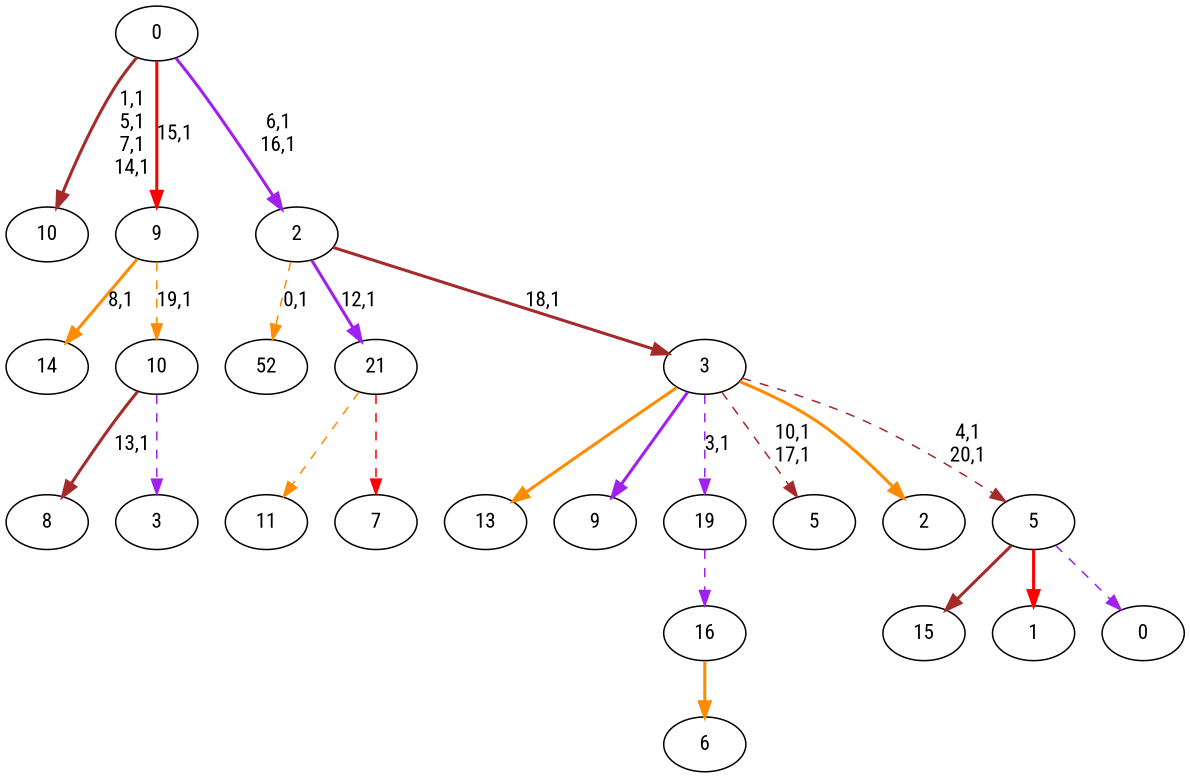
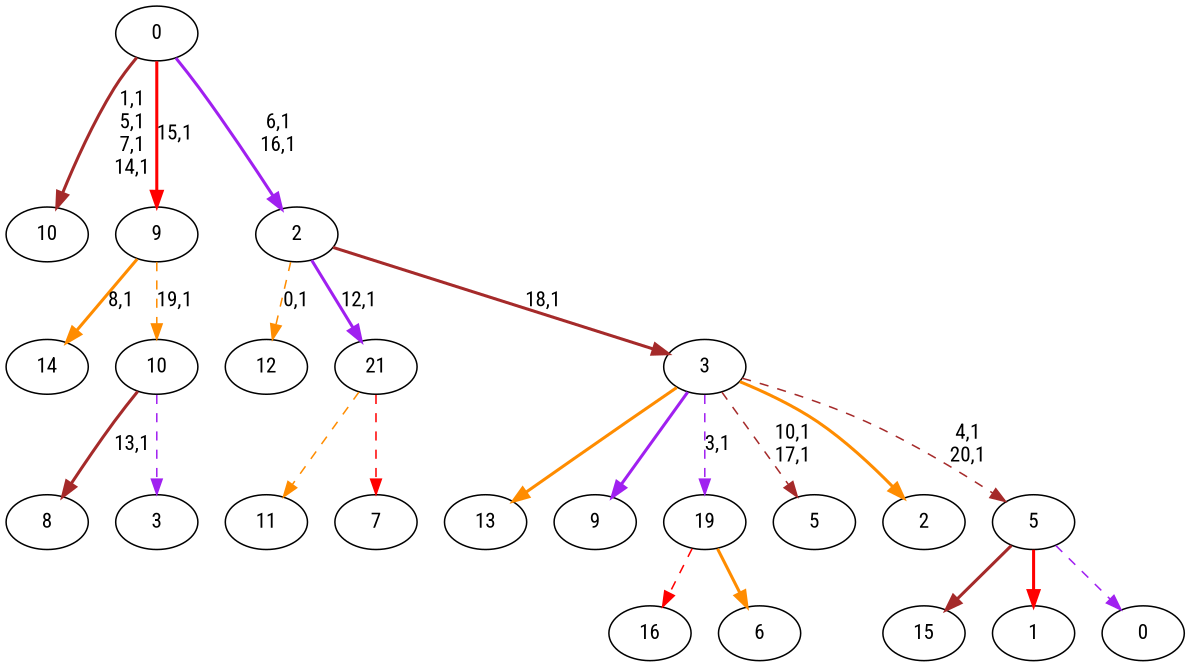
(266, 367) -> (266, 367)
(705, 570) -> (681, 571)
(705, 681) -> (729, 571)
